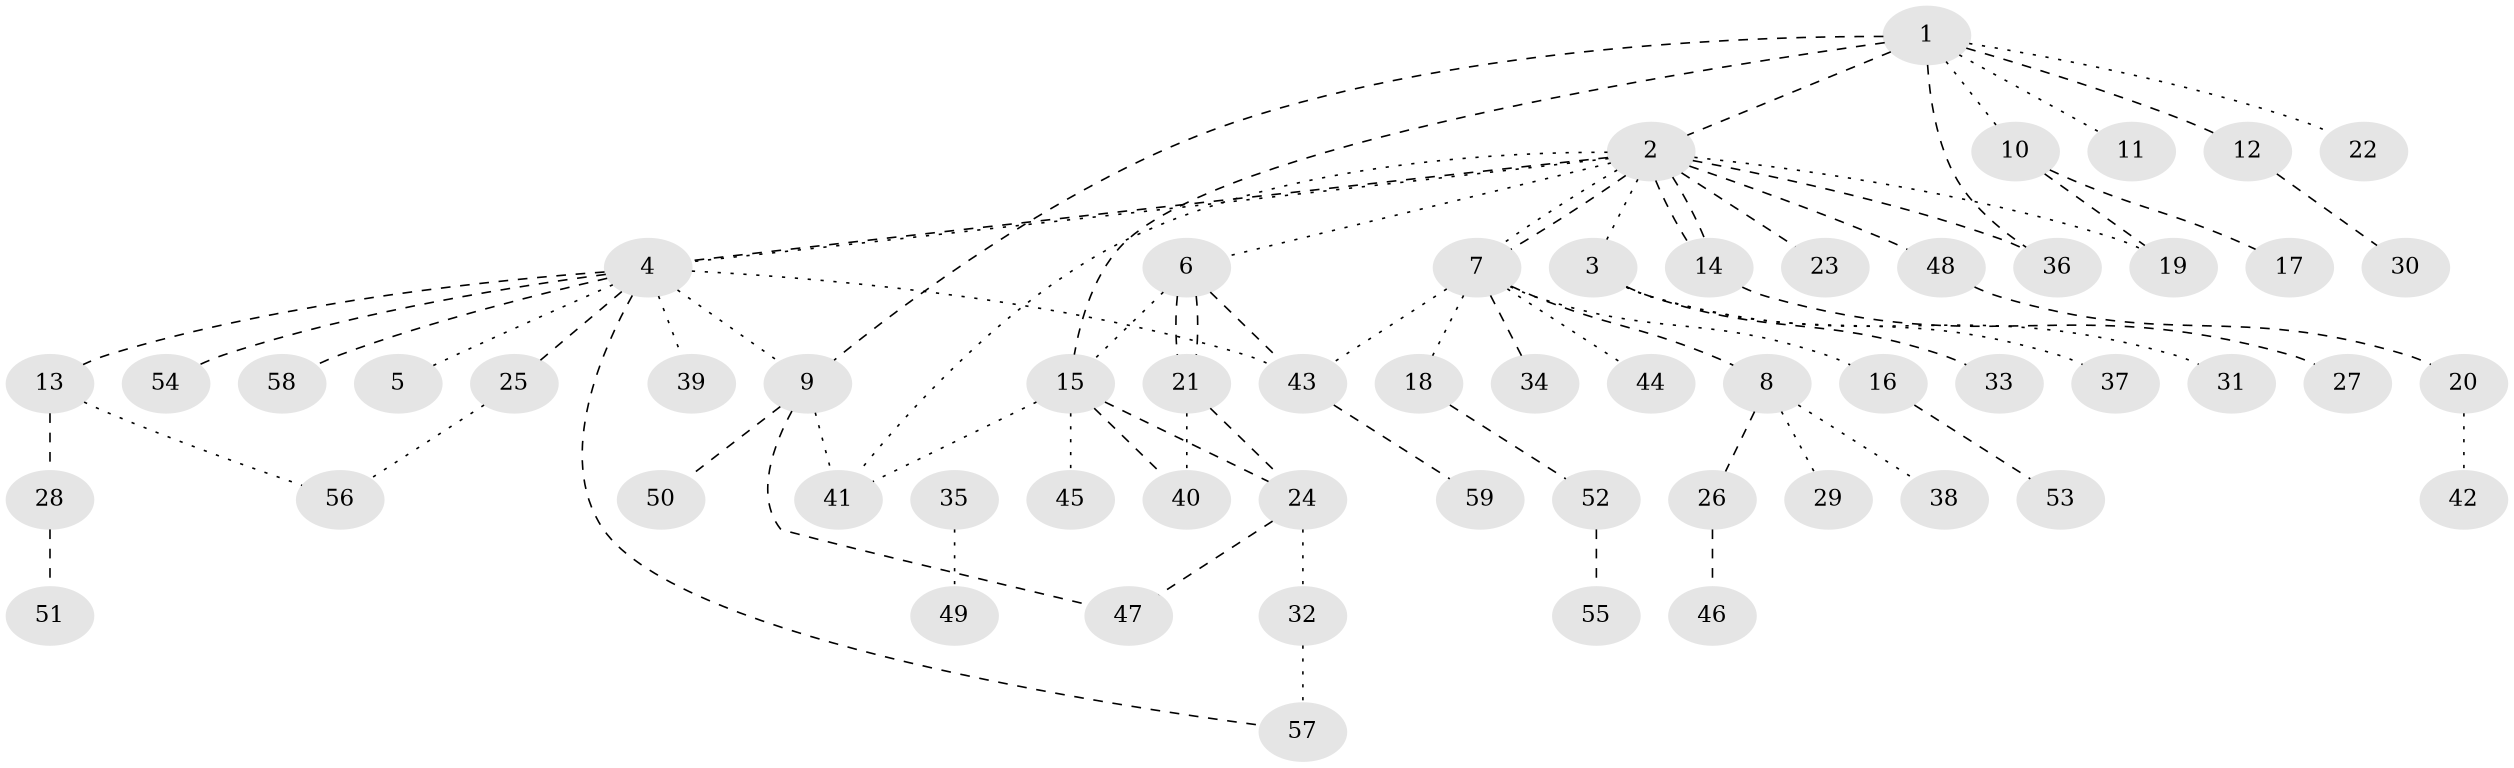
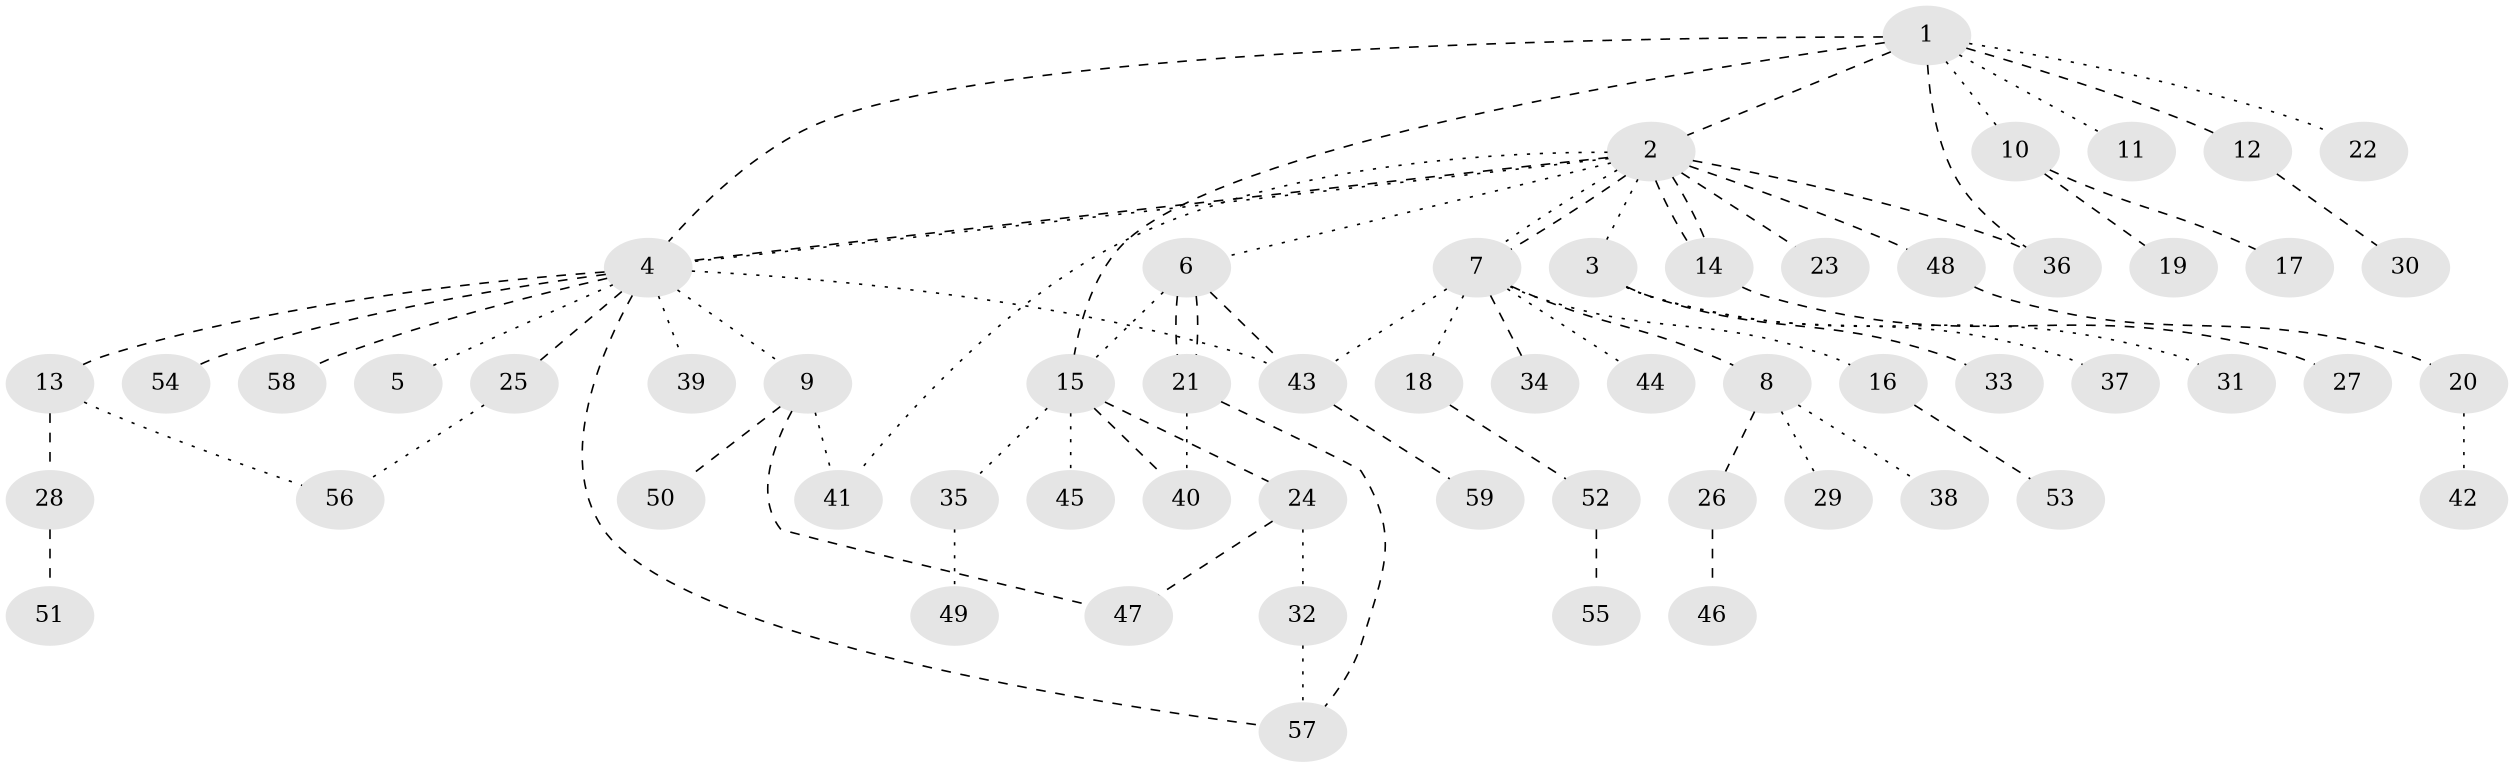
(1325, 96) -> (1252, 57)
(1920, 191) -> none
(955, 442) -> (1013, 442)
(1245, 442) -> (1381, 515)
